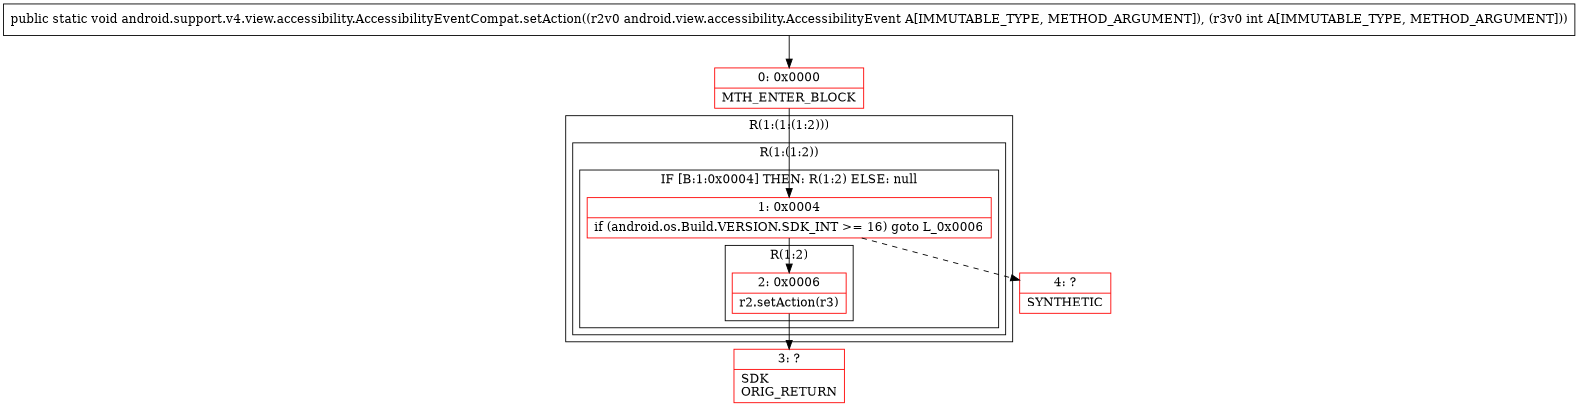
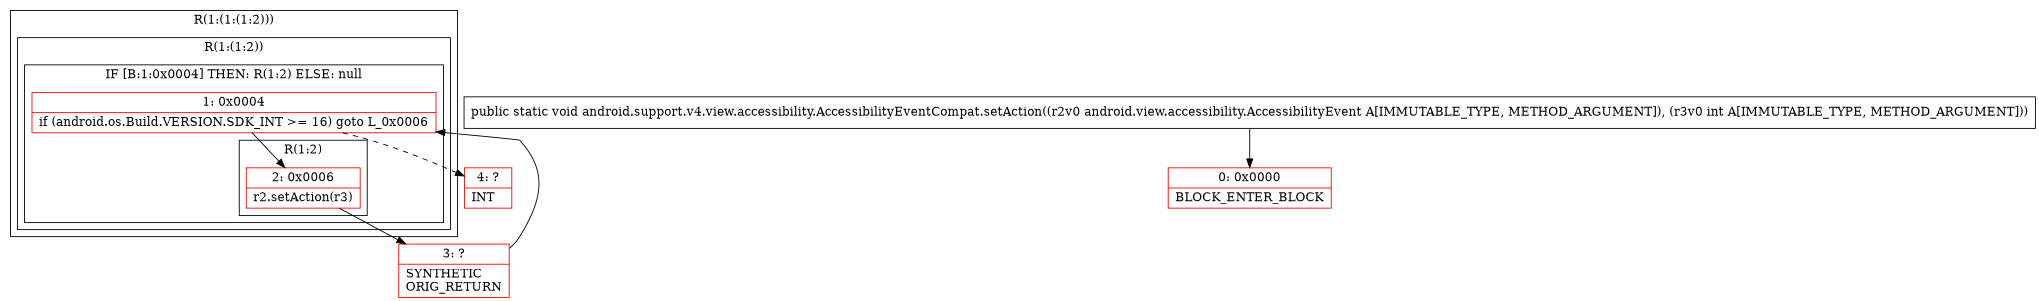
(789, 98) -> (1250, 198)
(789, 148) -> (533, 159)
(1065, 303) -> (483, 198)
(755, 379) -> (444, 274)
